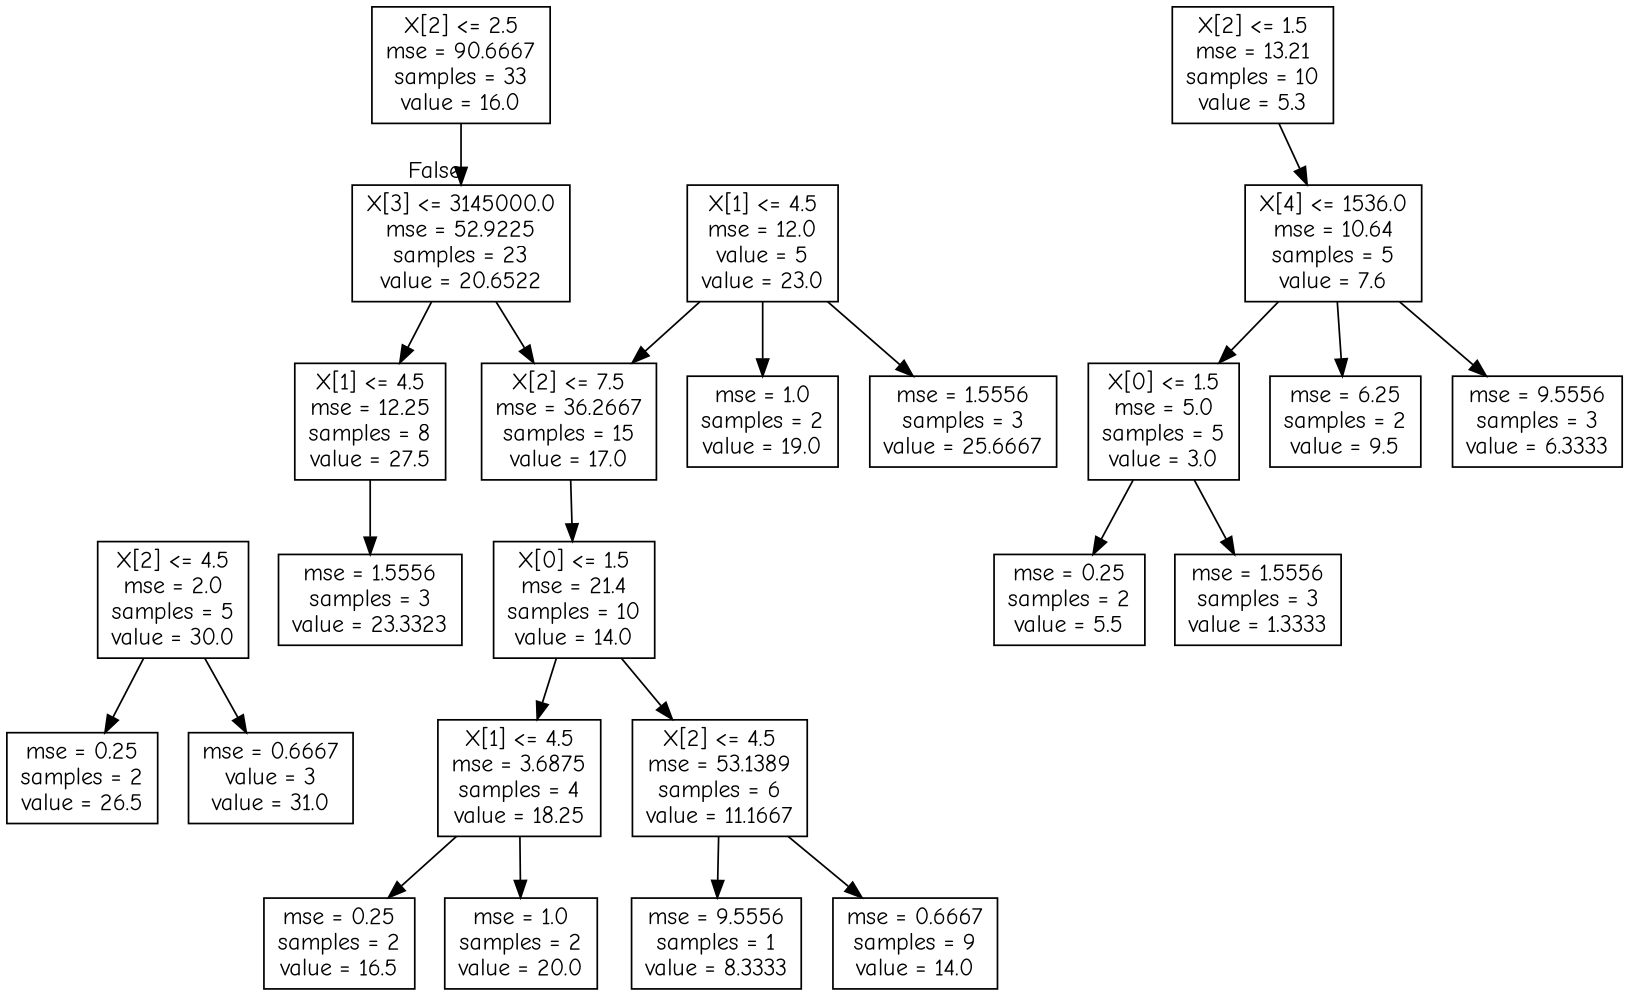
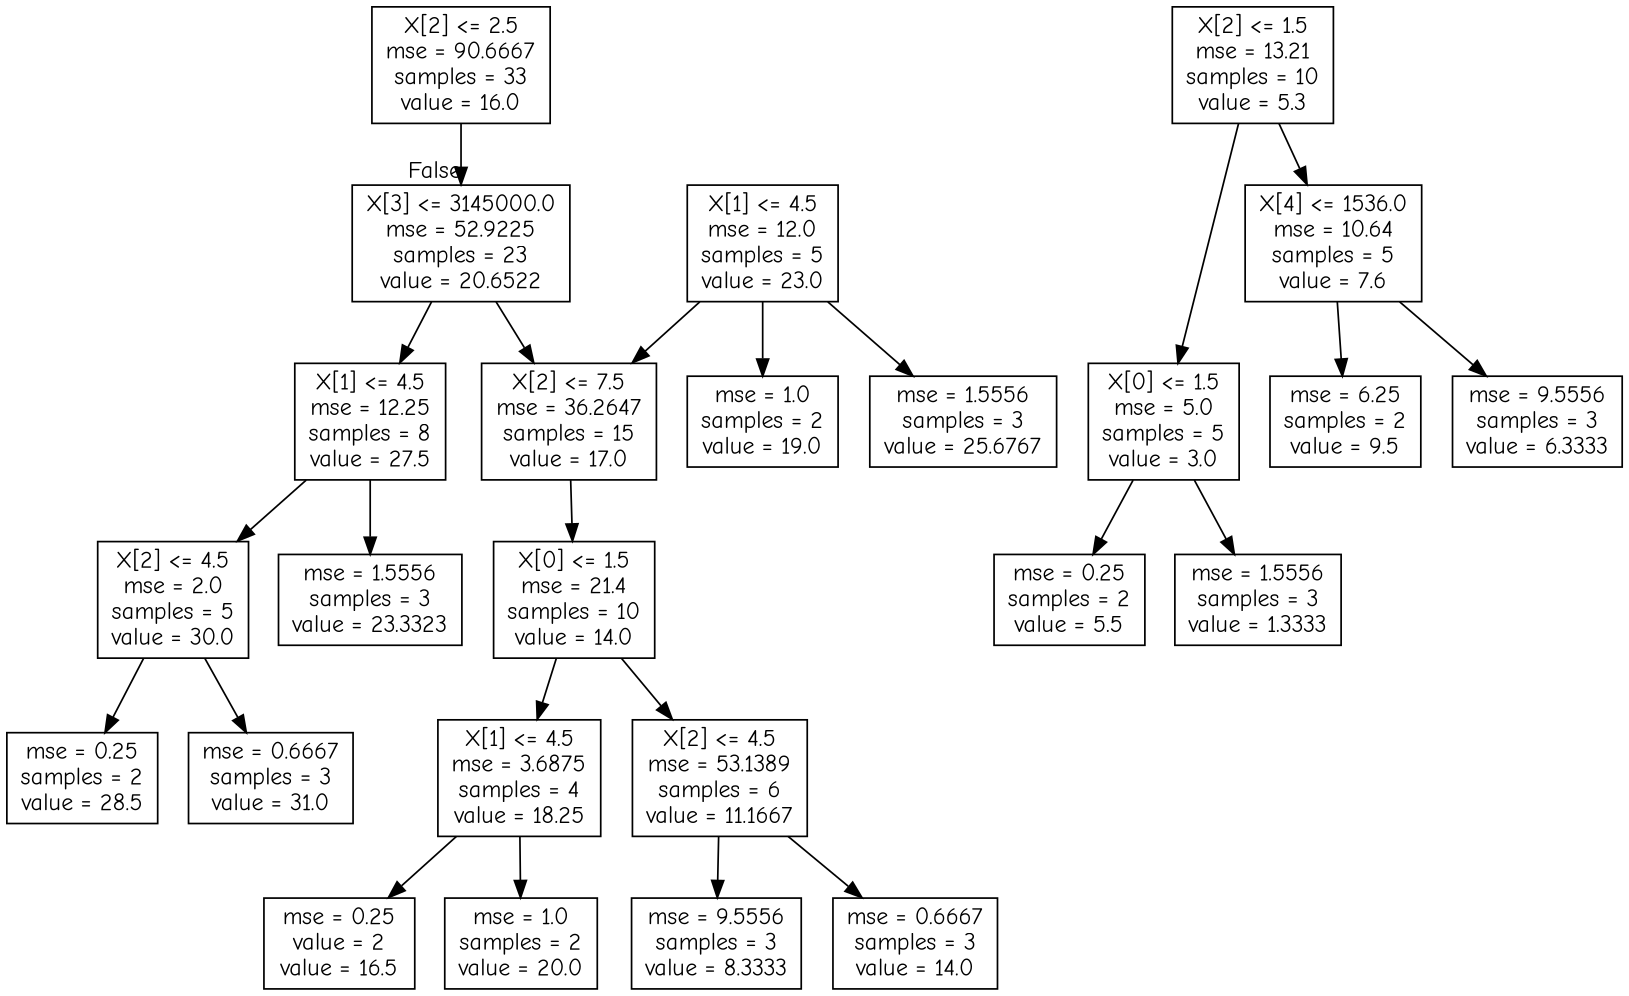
(763, 243) -> (763, 243)
(1255, 326) -> (1210, 235)
(569, 422) -> (569, 422)
(963, 422) -> (963, 422)
none -> (278, 505)
(82, 778) -> (82, 778)
(271, 778) -> (271, 778)
(339, 943) -> (339, 943)
(716, 943) -> (716, 943)
(915, 943) -> (915, 943)
